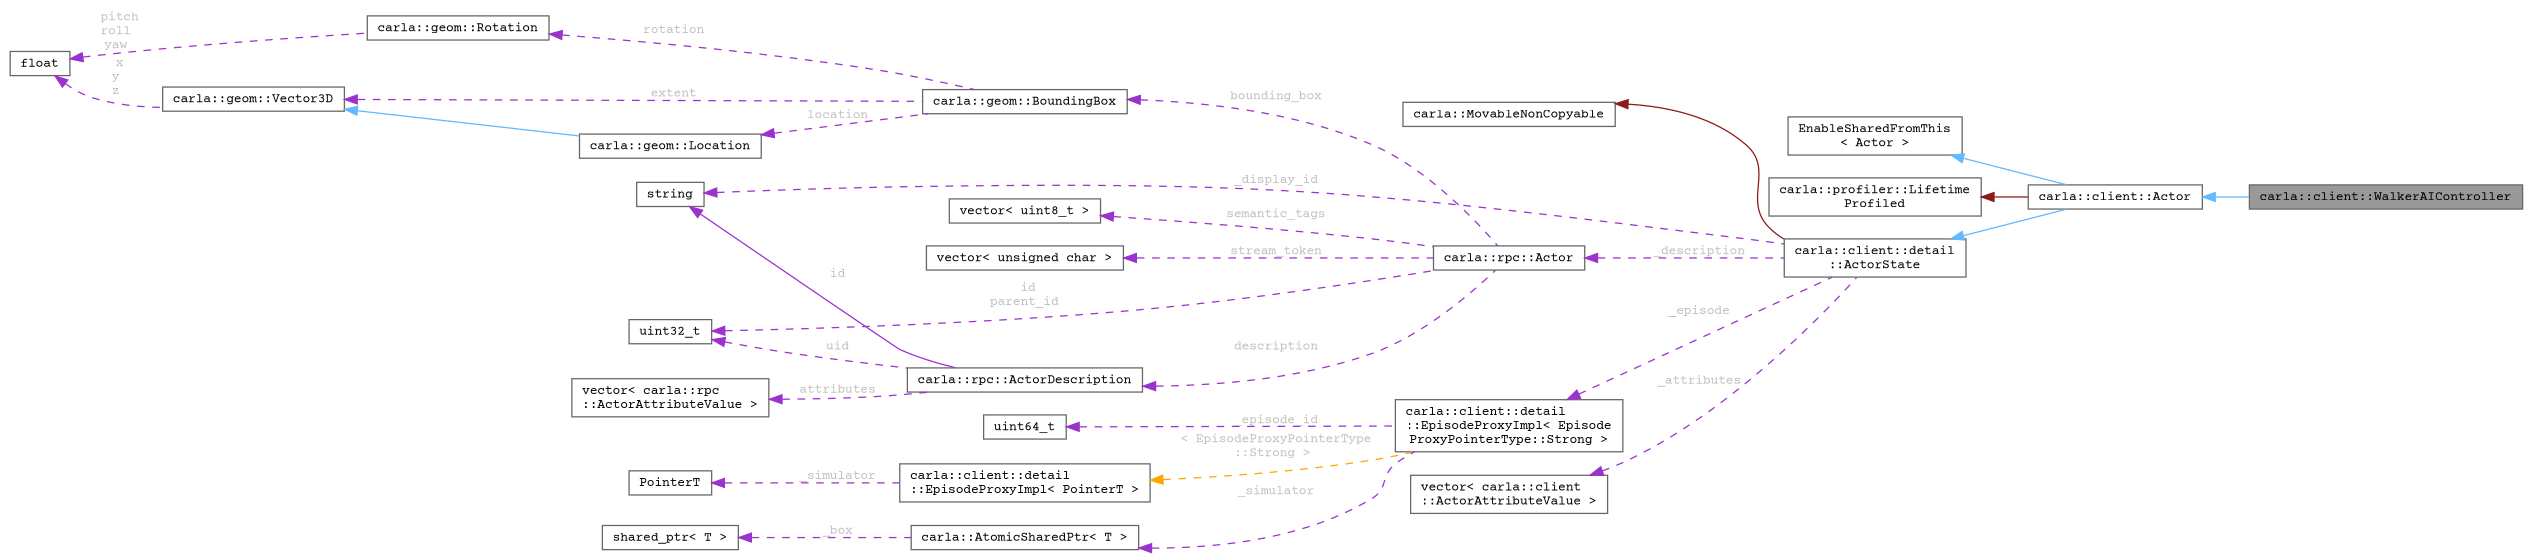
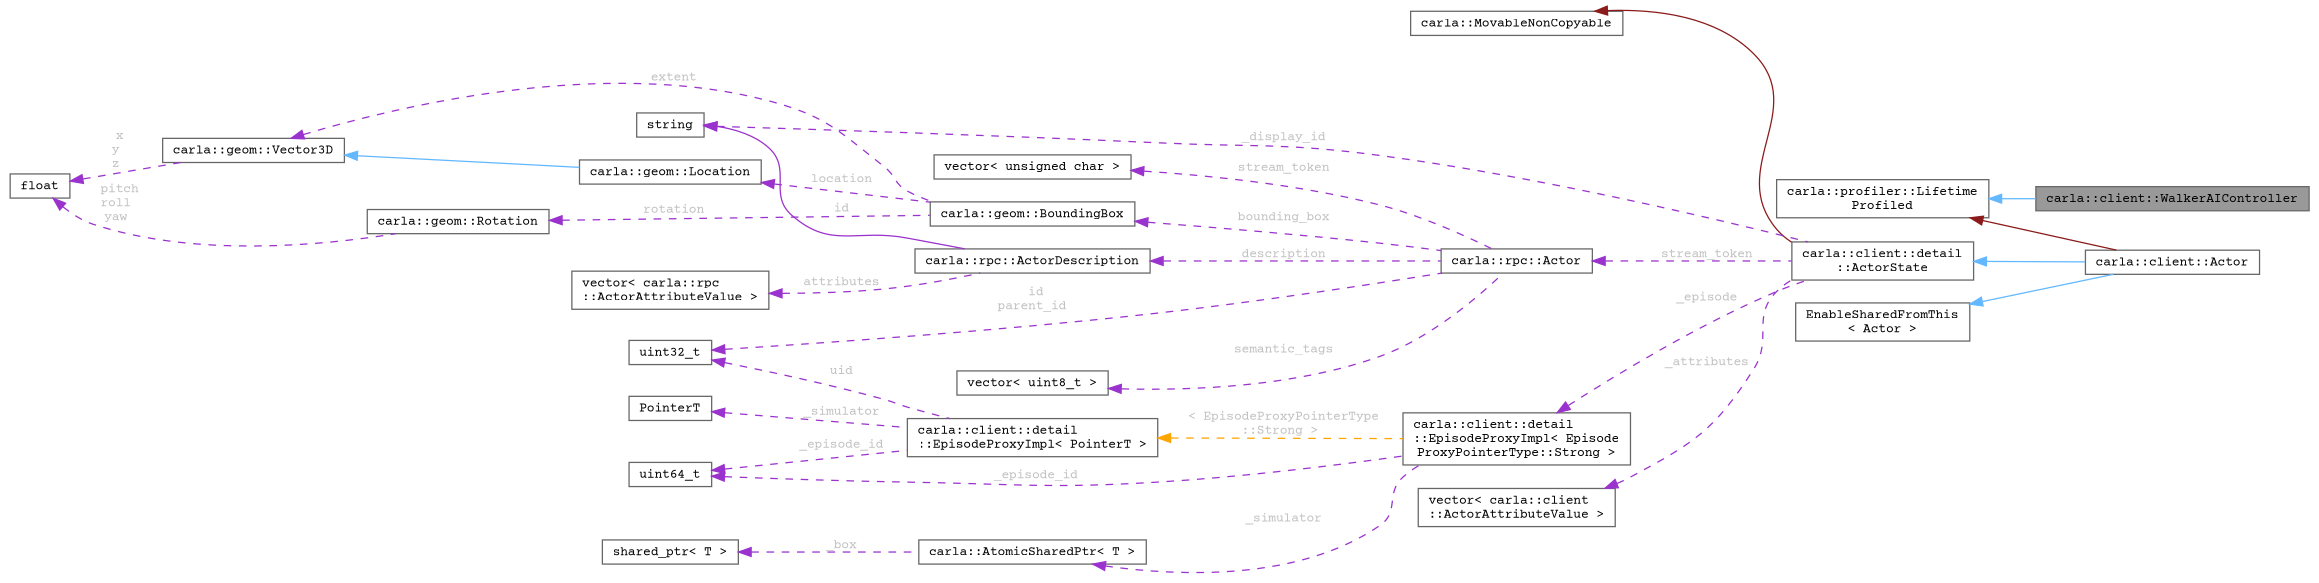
(2232, 197) -> (2019, 199)
(1696, 251) -> (1704, 254)
(816, 357) -> (838, 387)
none -> (816, 460)
